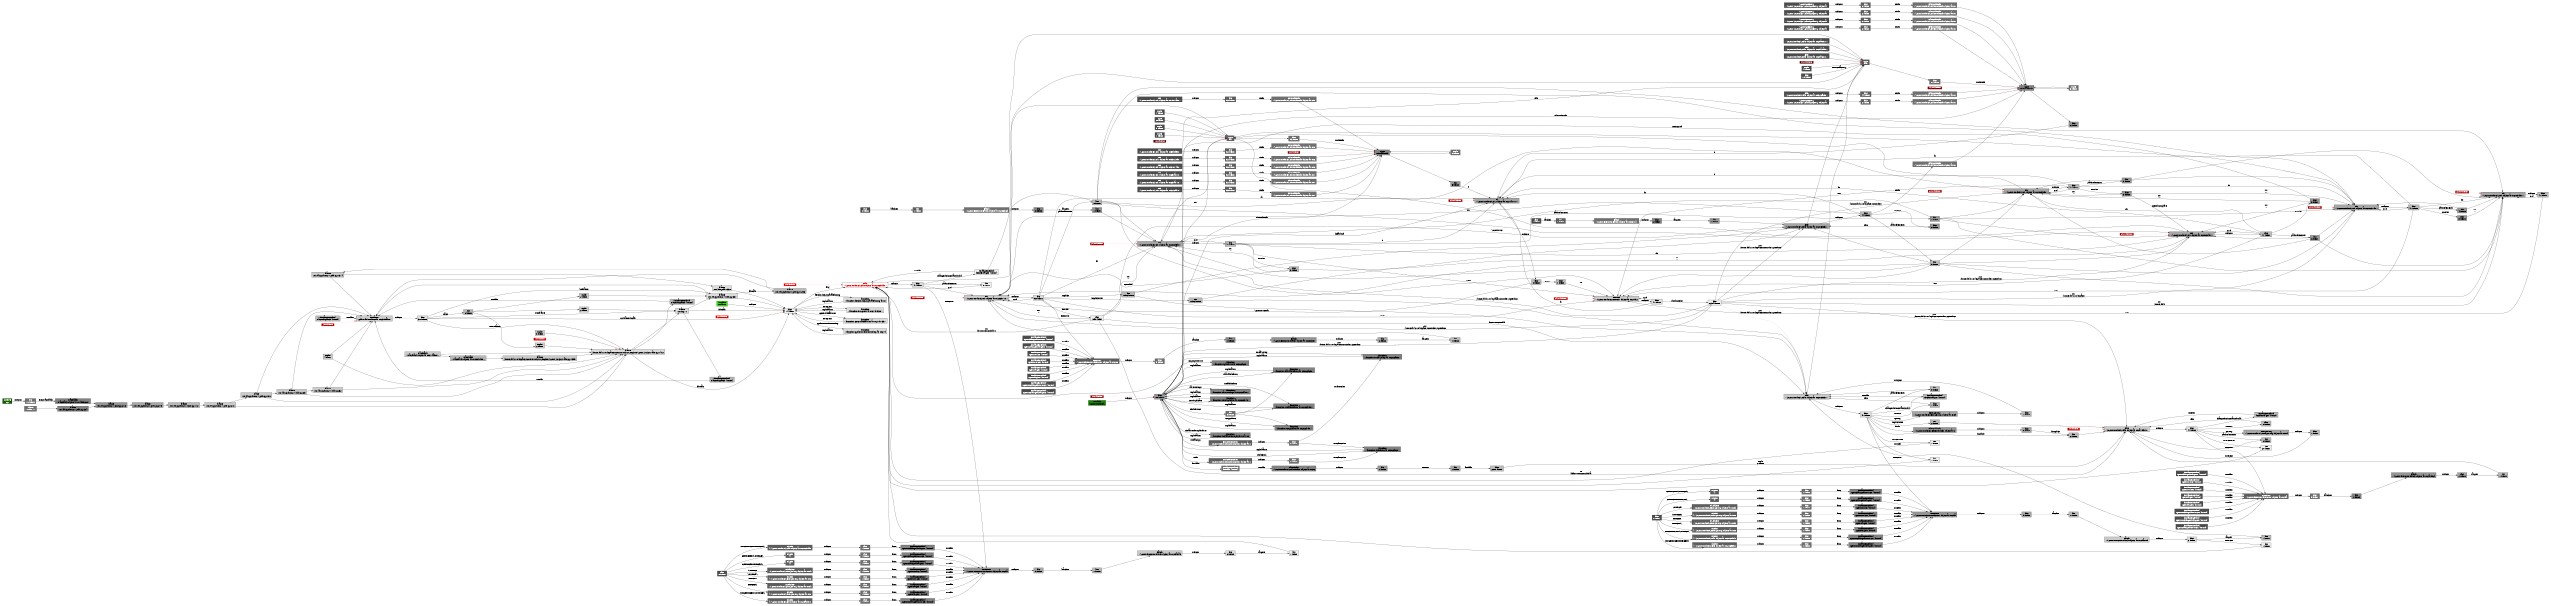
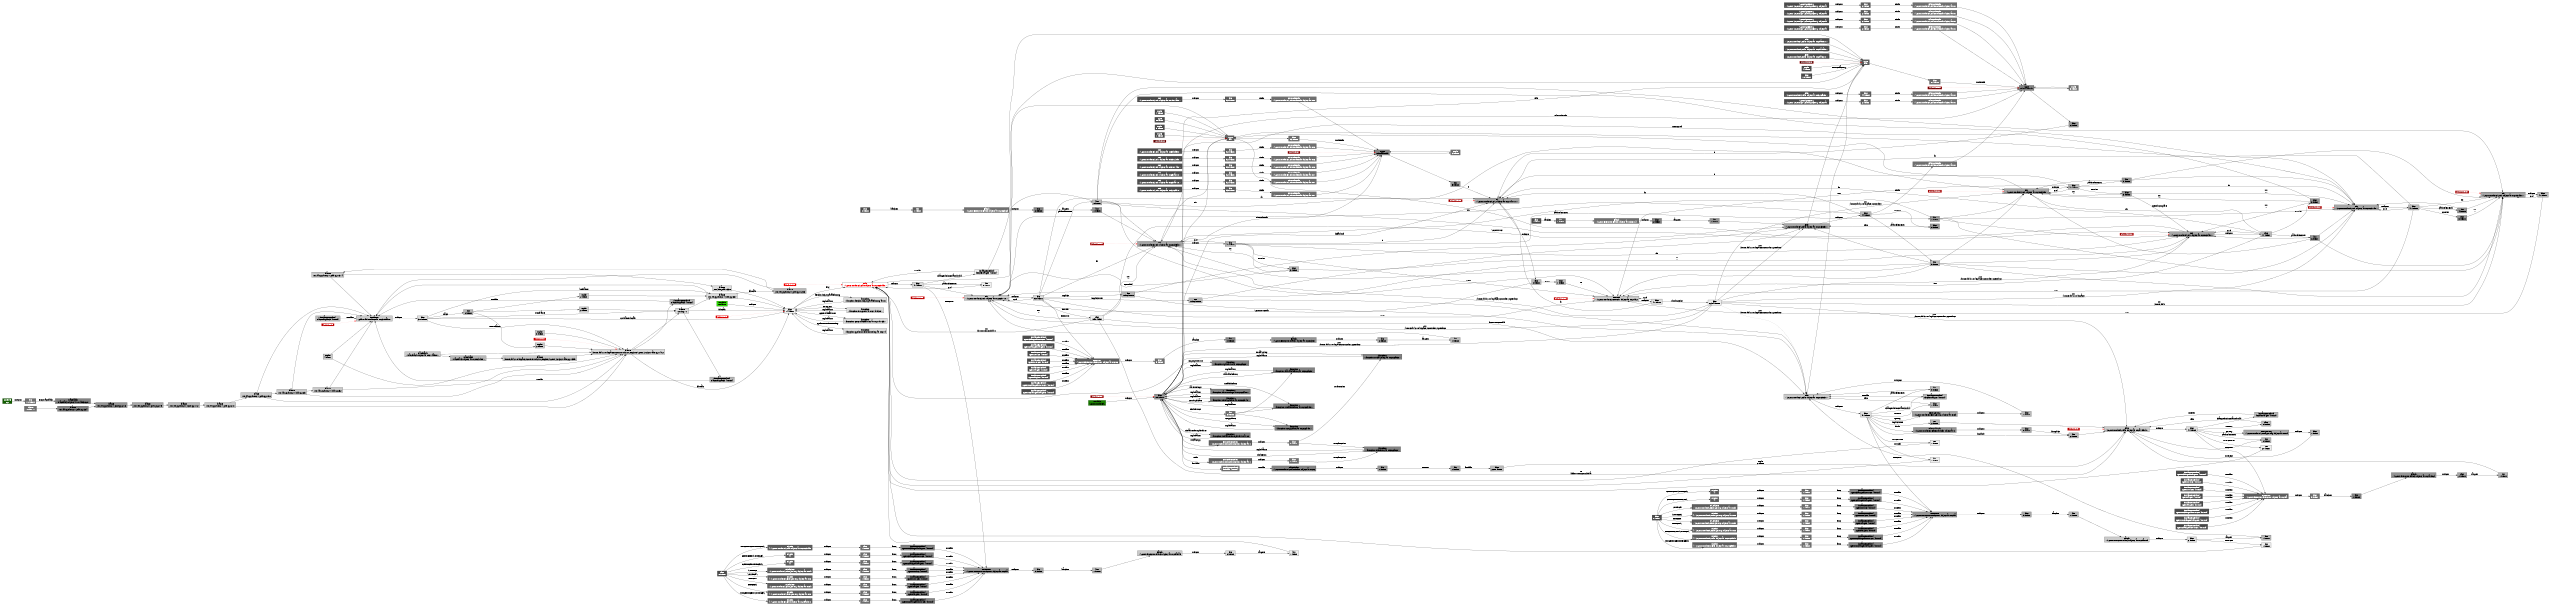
(828, 319) -> (828, 319)
